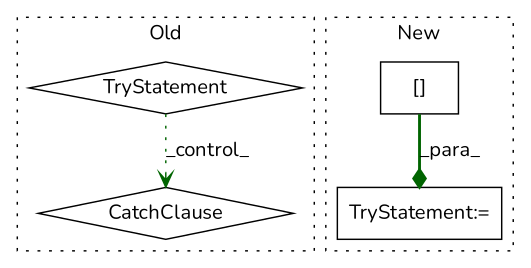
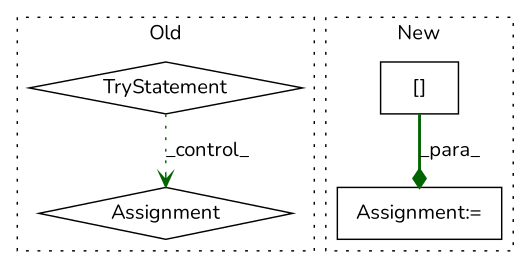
(166, 213) -> (166, 213)
(420, 213) -> (420, 213)
